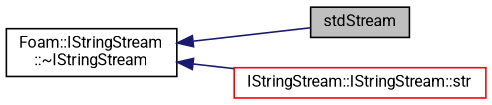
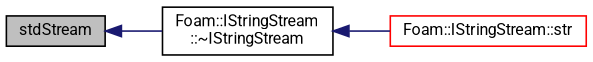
(252, 34) -> (142, 31)
(360, 83) -> (488, 31)
